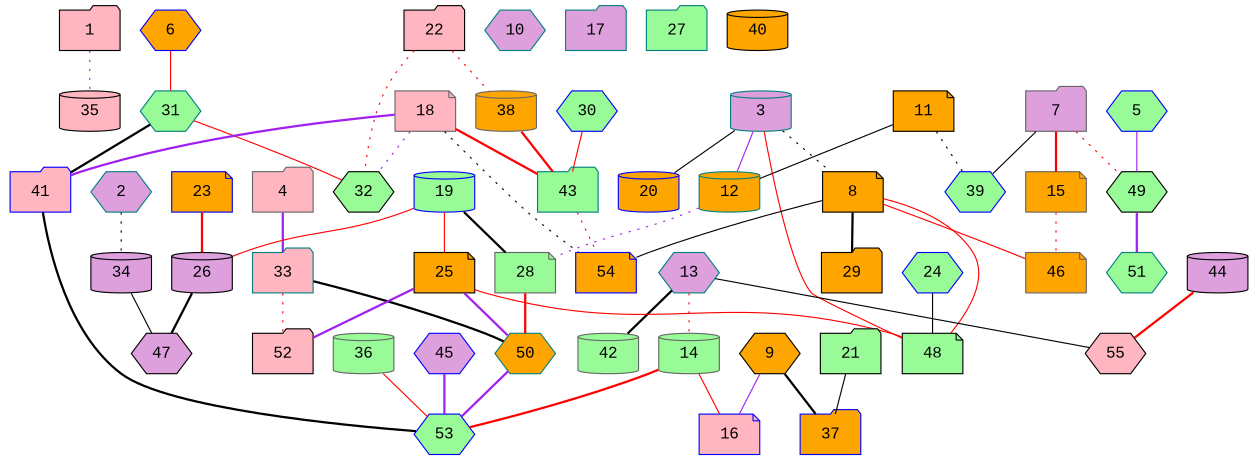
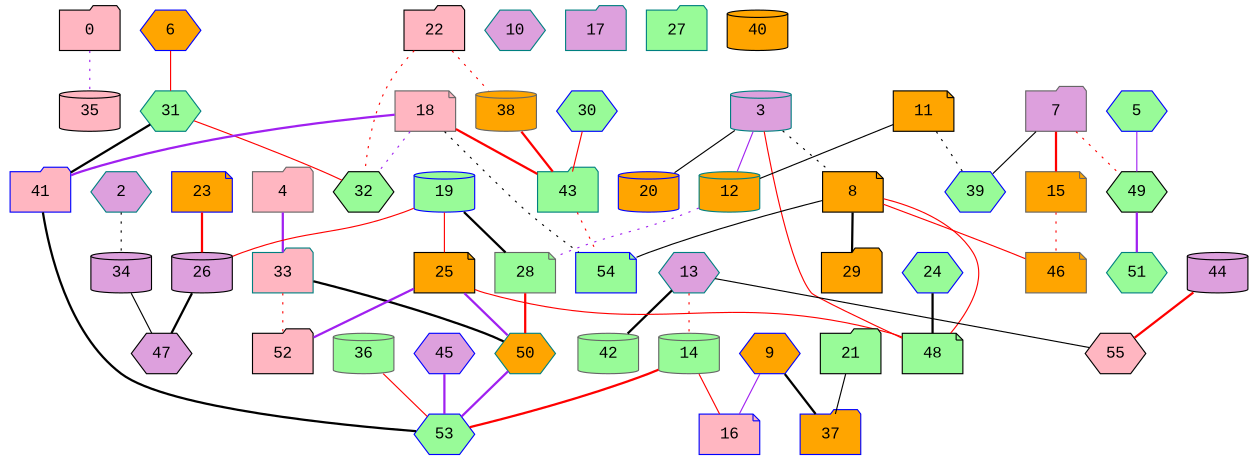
(90, 30) -> (90, 30)
(606, 273) -> (606, 273)
(933, 311) -> (933, 311)
(770, 354) -> (770, 354)
